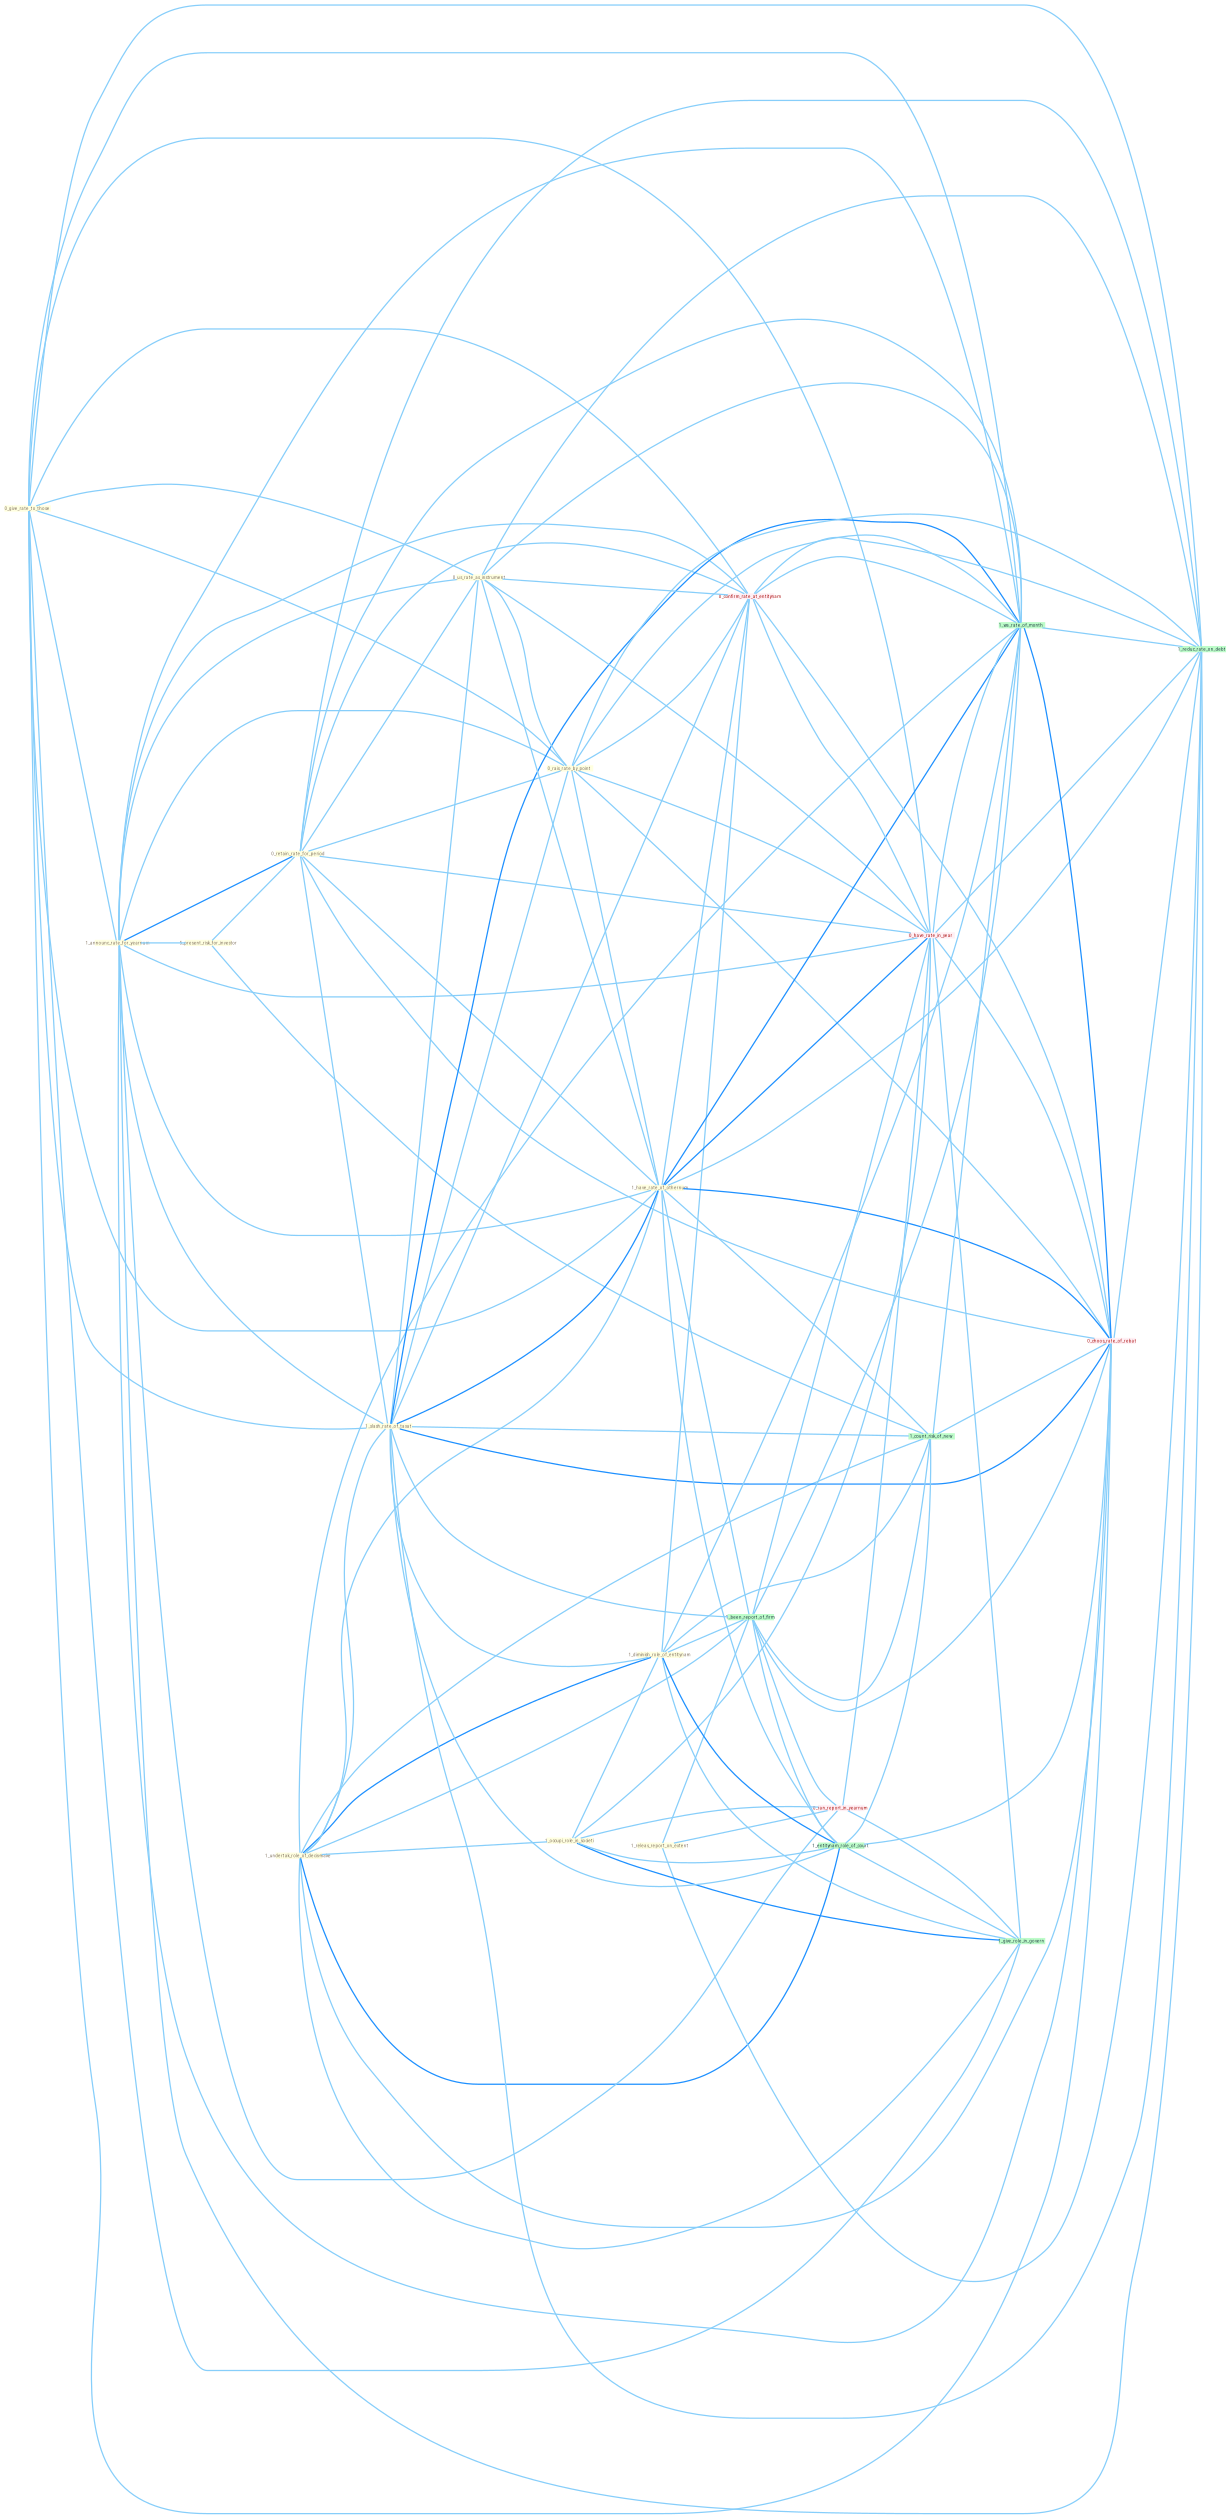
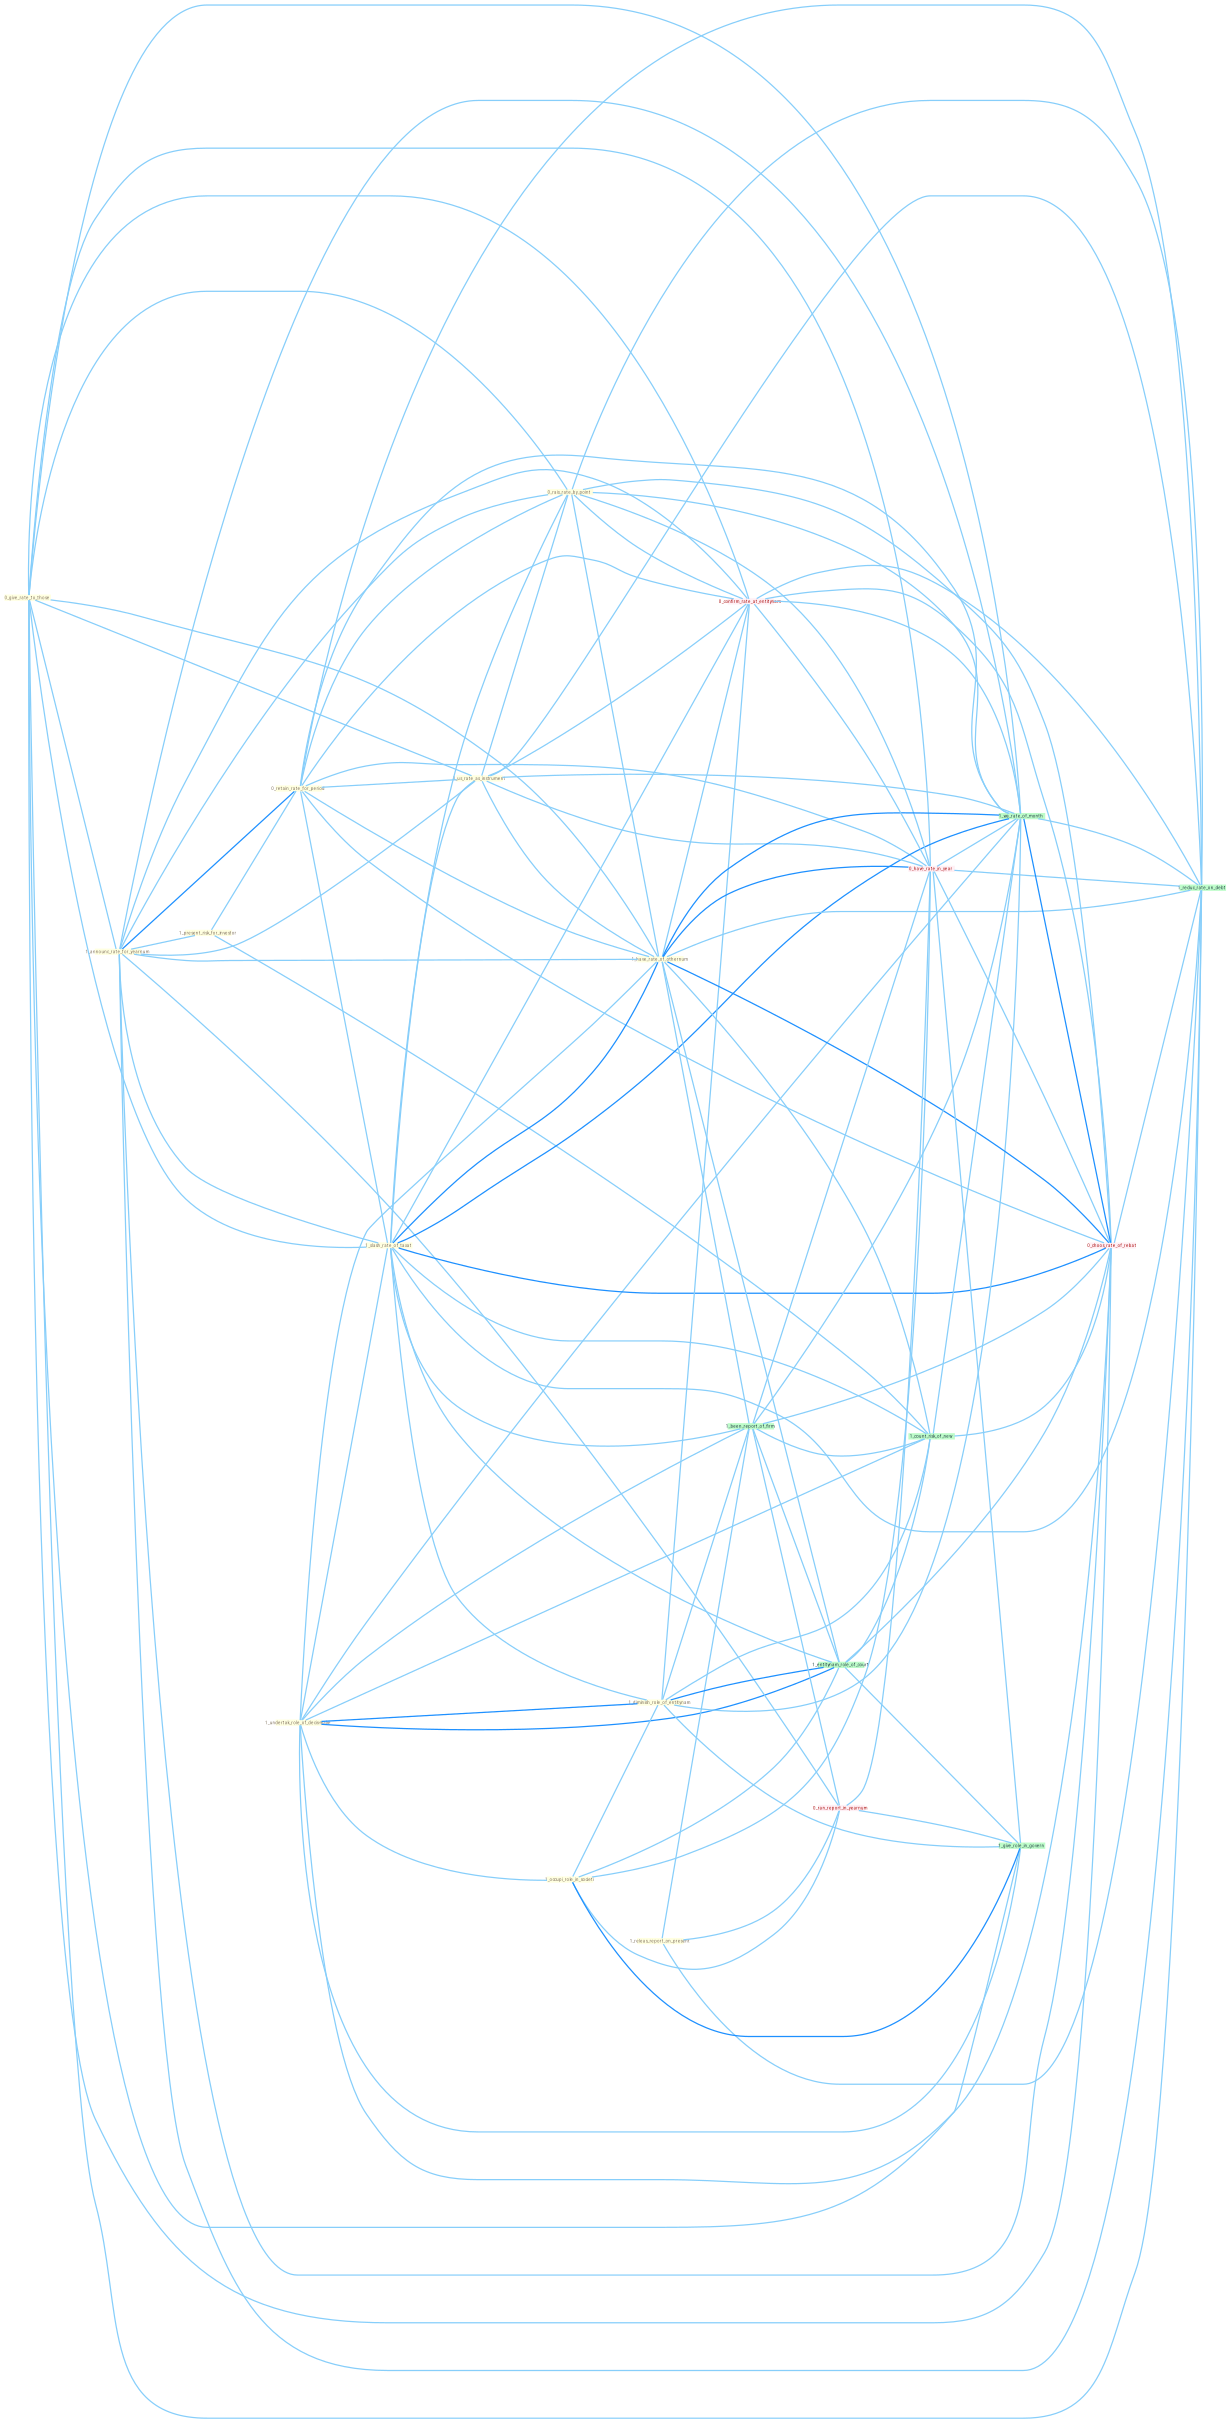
(208, 943) -> (208, 933)
(518, 992) -> none
(660, 1846) -> (660, 1941)
